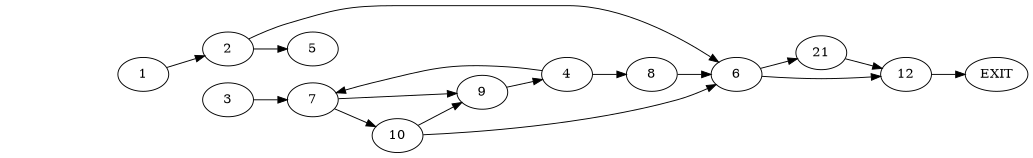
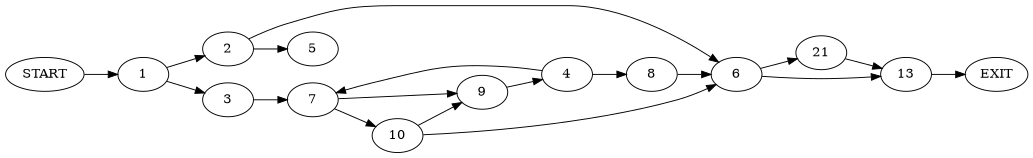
none -> (45, 74)
(906, 74) -> (906, 74)
none -> (181, 86)
